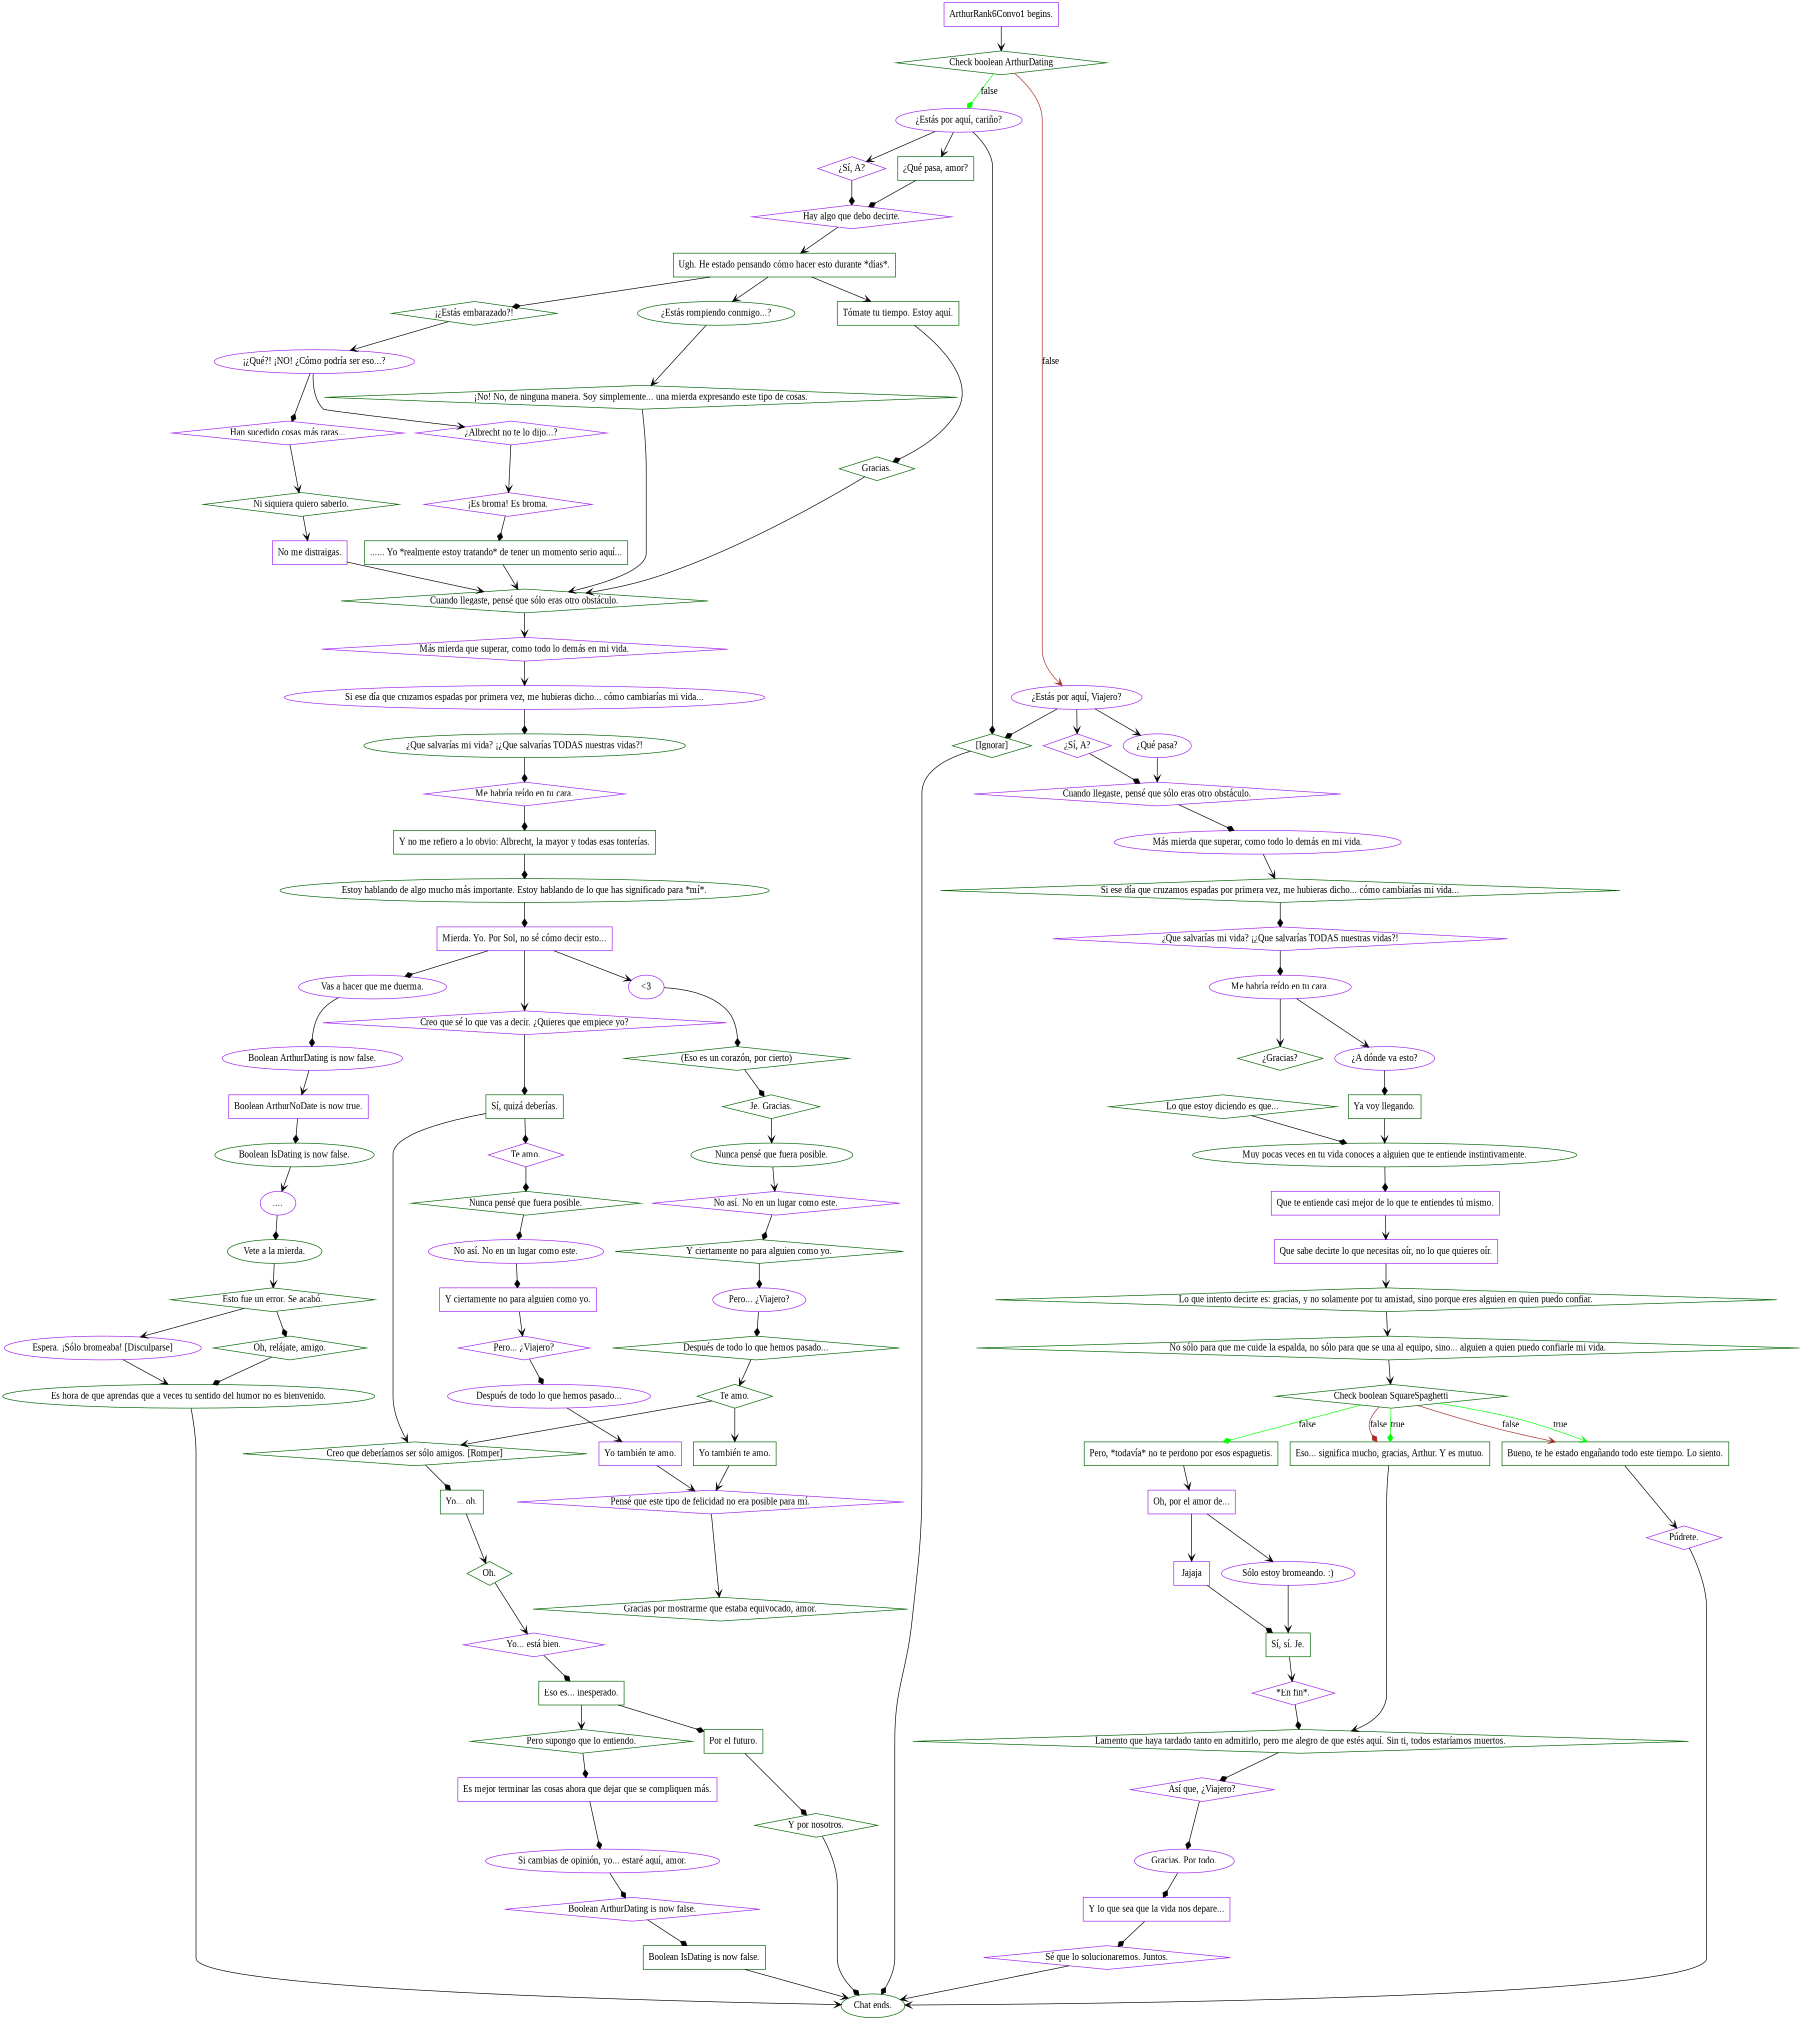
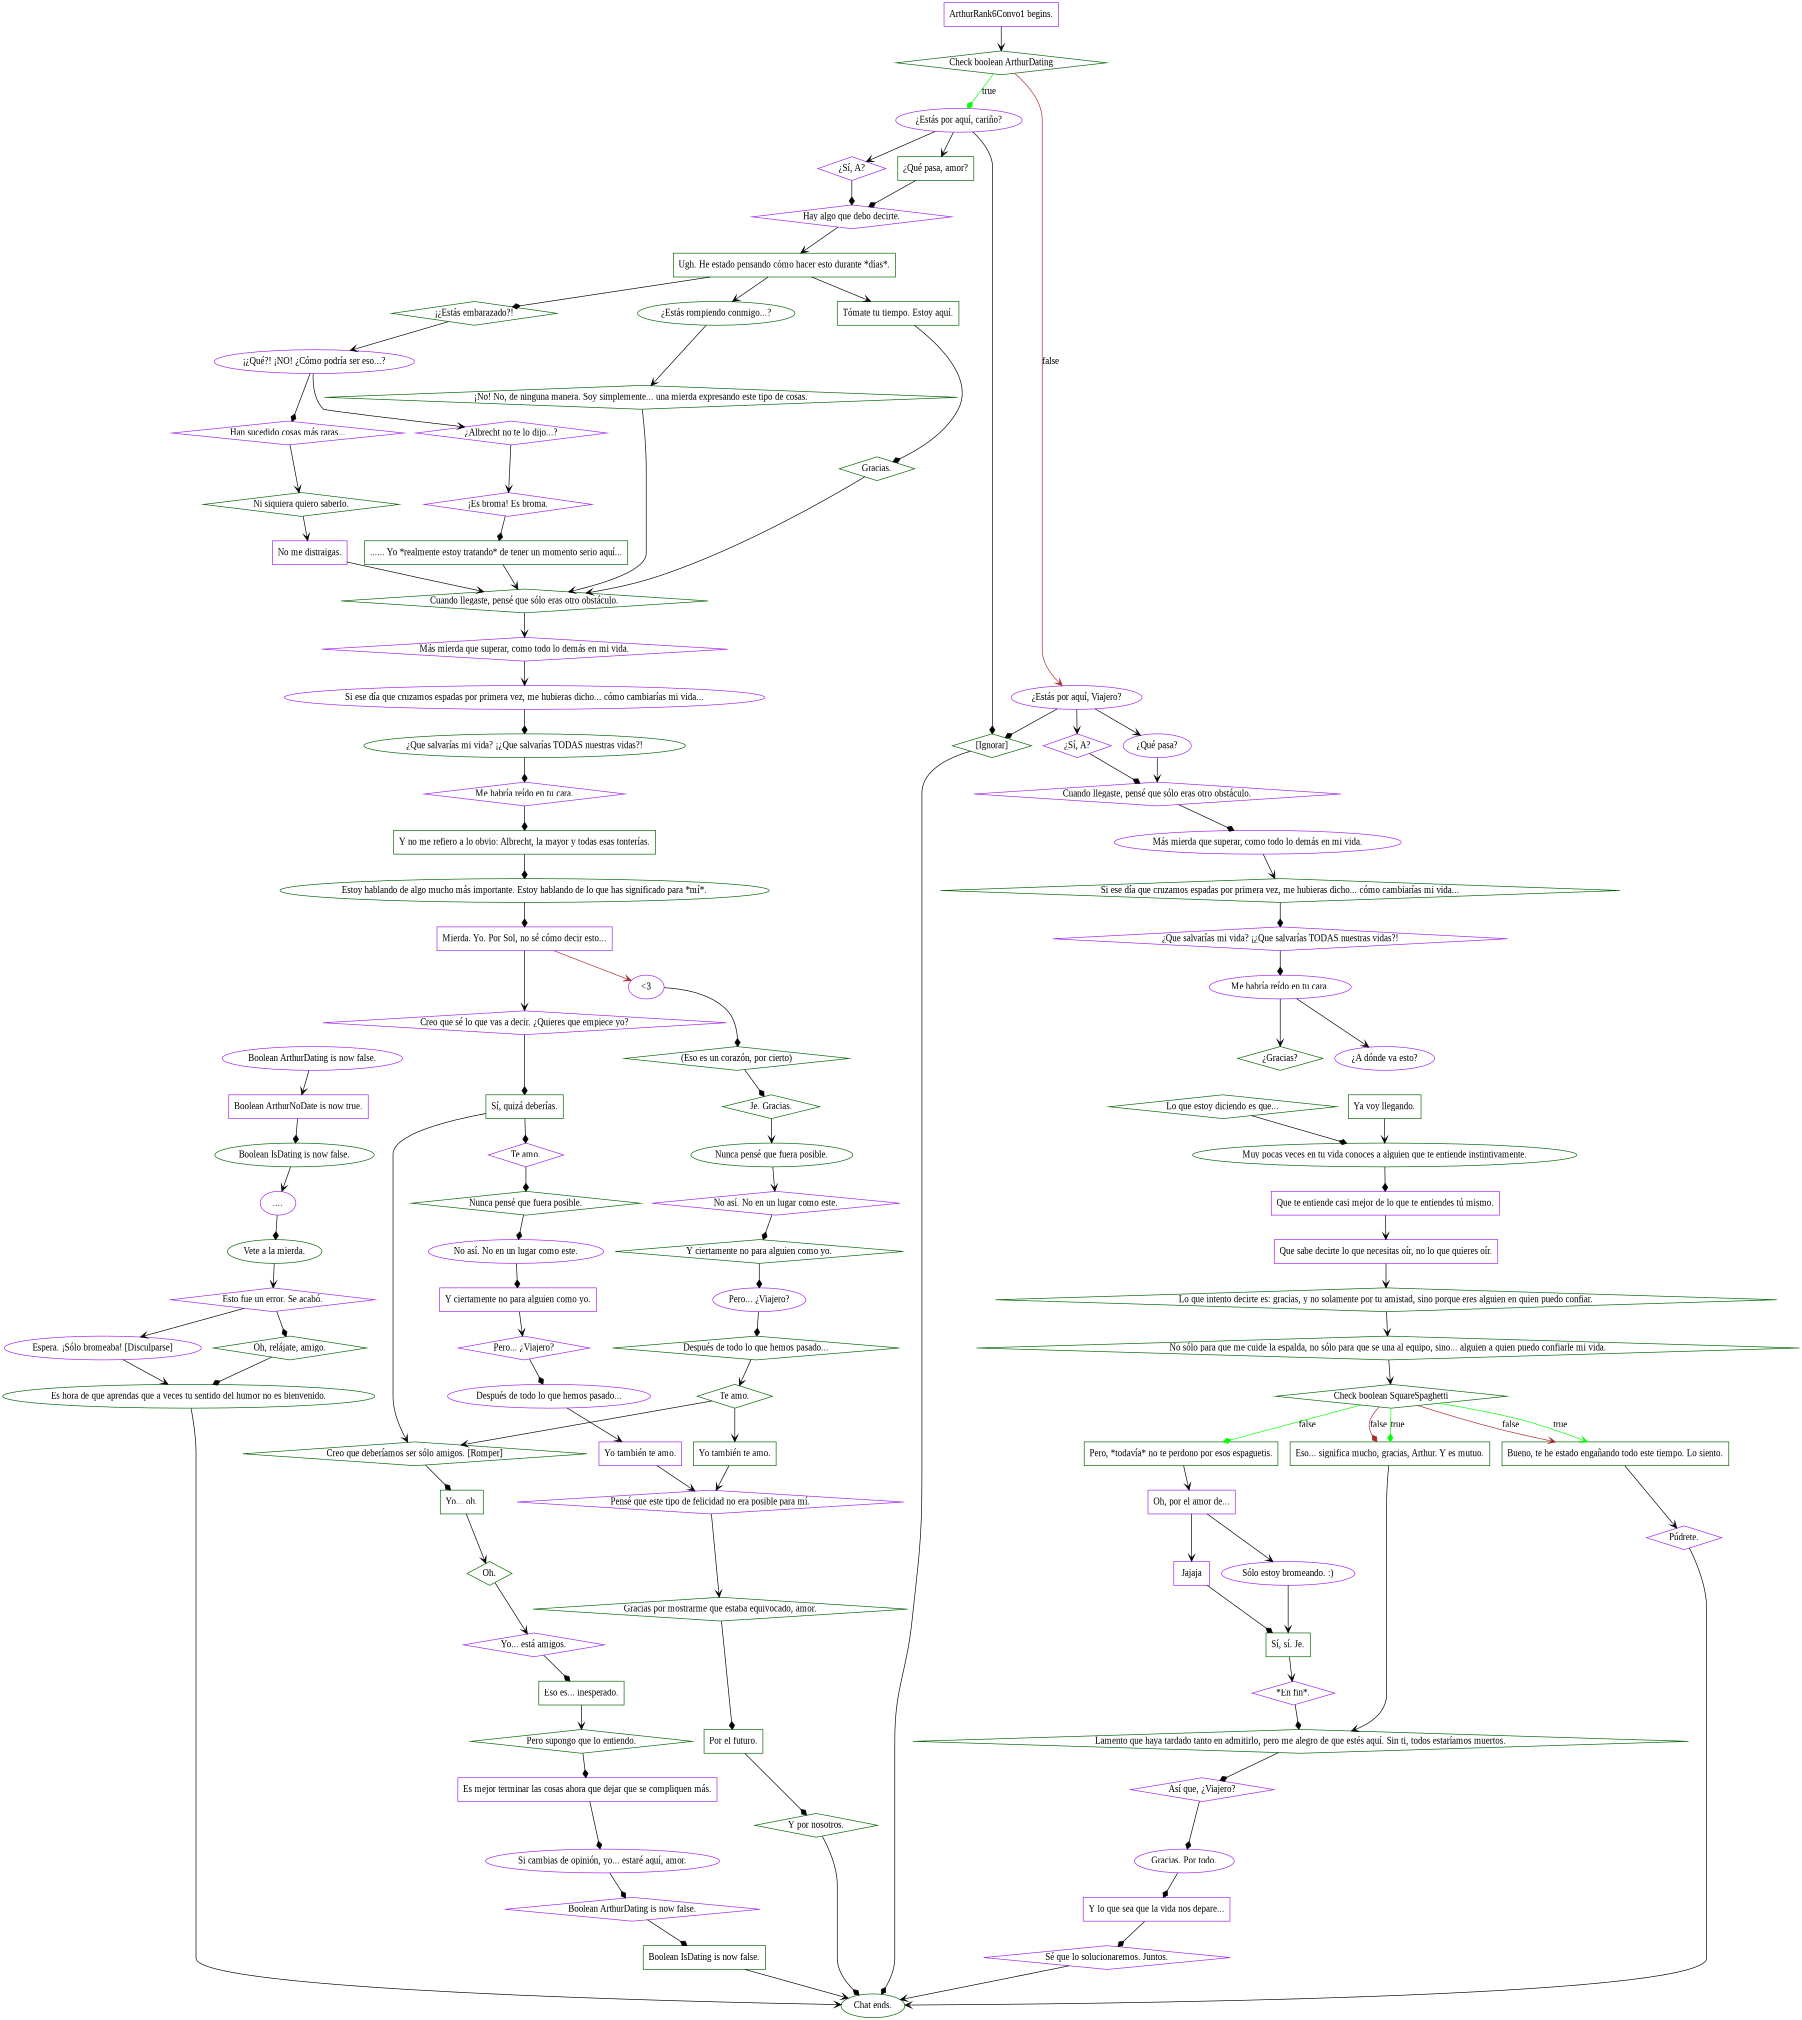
(989, 92) -> (989, 92)
(589, 964) -> (589, 964)
(373, 987) -> none
(1385, 1079) -> none
(273, 1300) -> (273, 1300)
(534, 1645) -> (534, 1645)
(657, 1717) -> (727, 1671)
